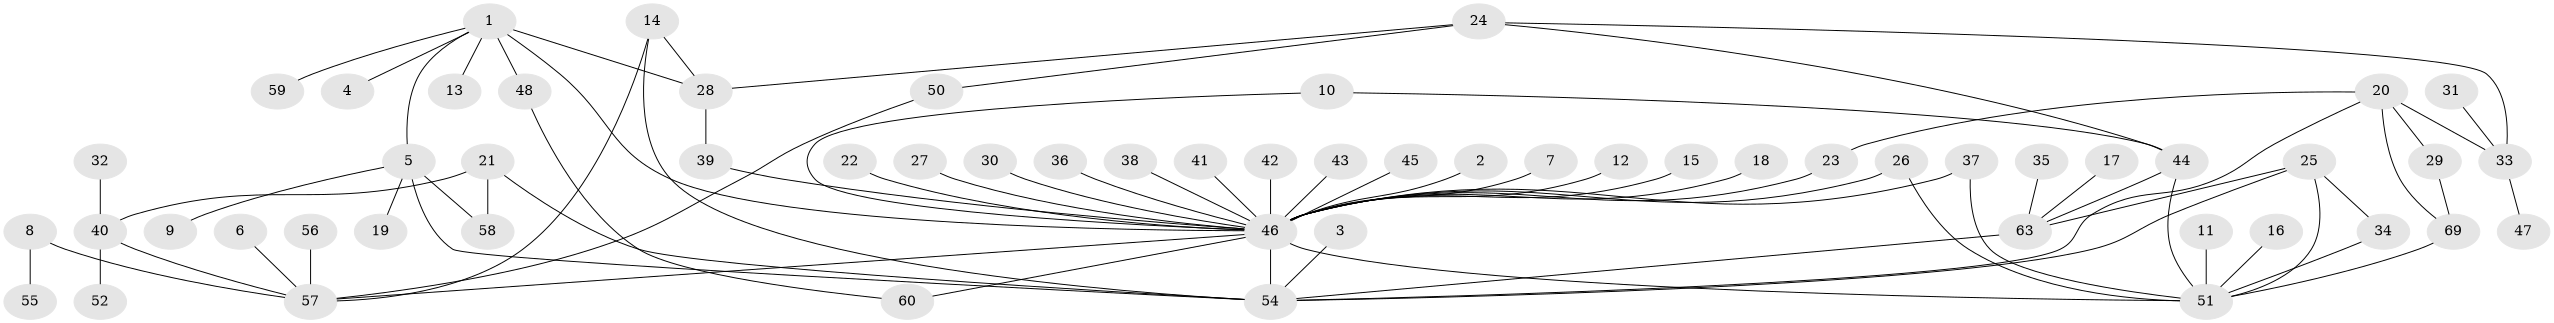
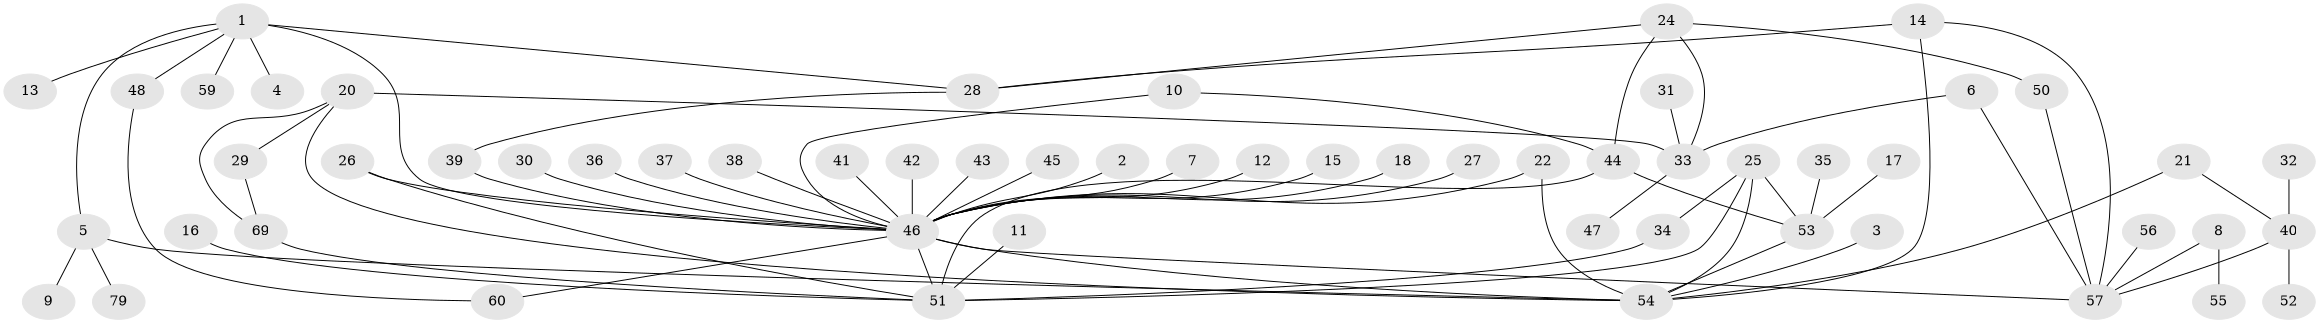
none -> (1823, 117)
(1831, 162) -> none
(381, 232) -> (119, 302)
(488, 232) -> none
(2025, 232) -> (1807, 232)
none -> (1560, 252)
(2046, 274) -> none
